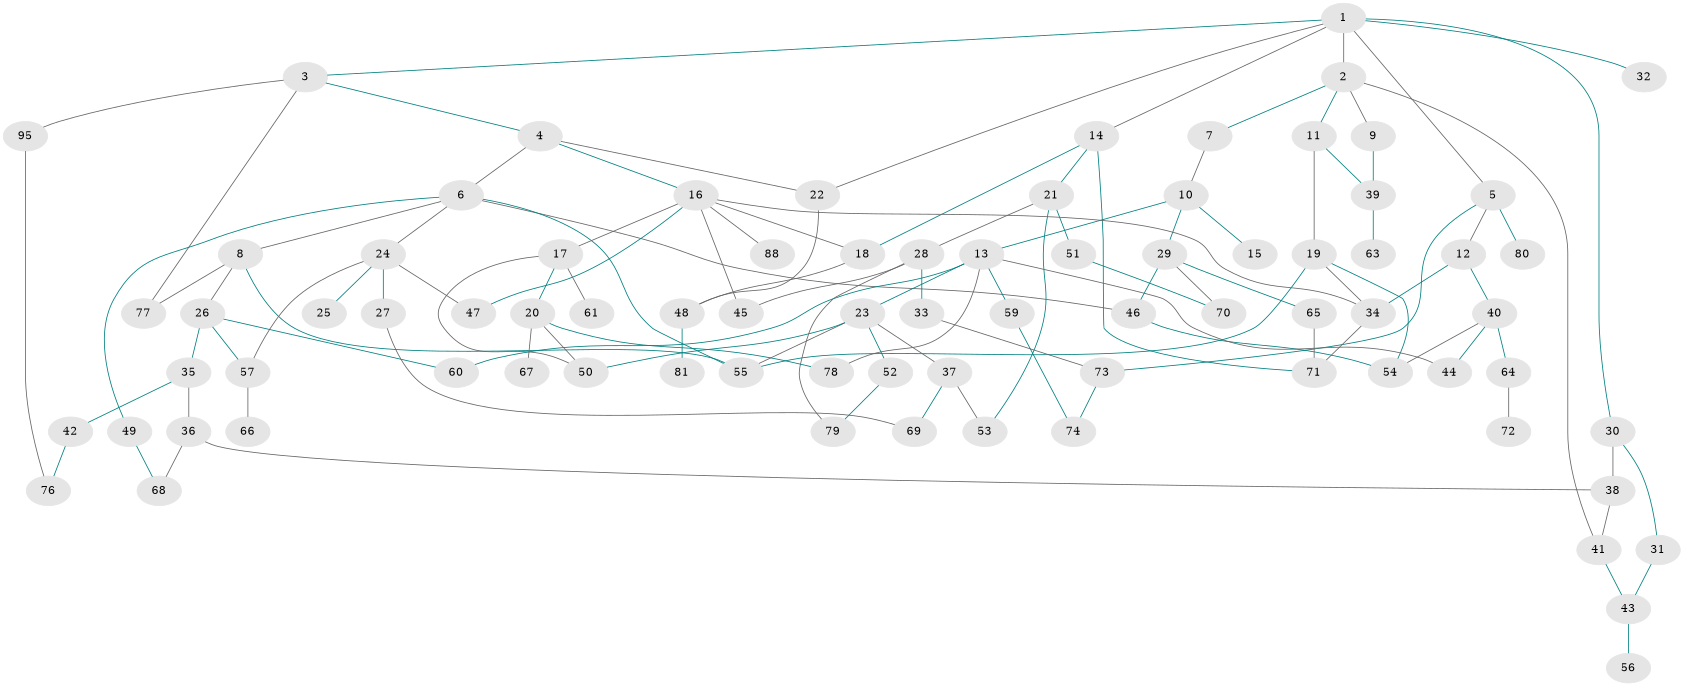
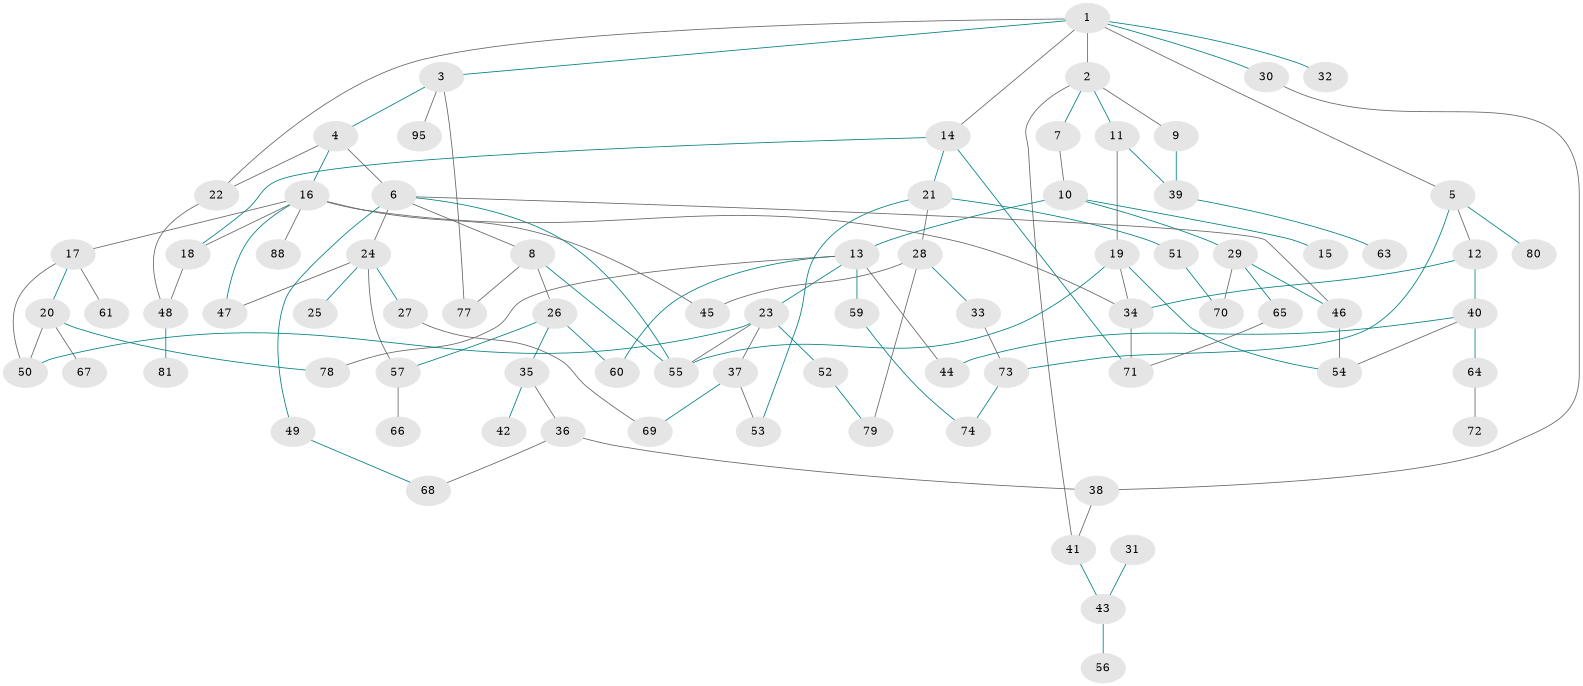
(1647, 488) -> none
(48, 491) -> none
